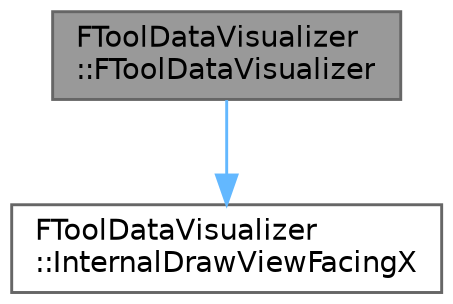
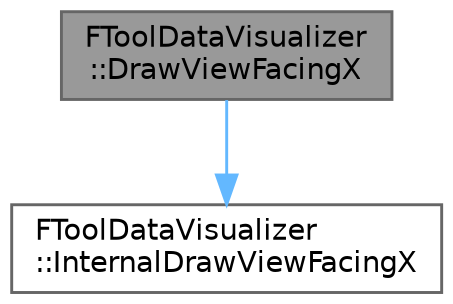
(227, 56) -> (227, 56)
